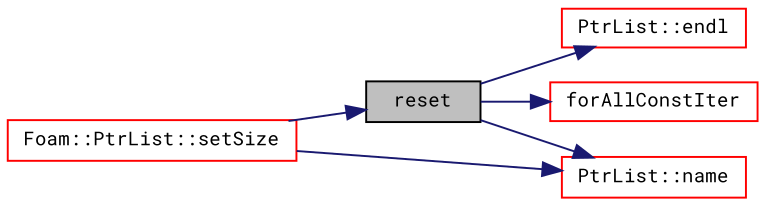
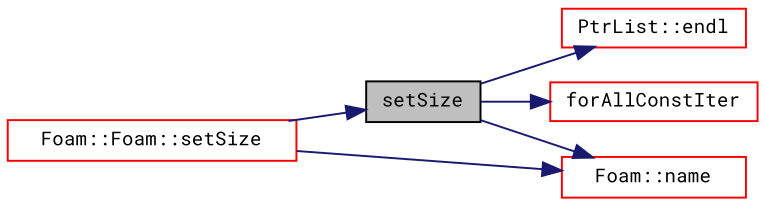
(423, 102) -> (423, 102)
(152, 140) -> (152, 140)
(654, 177) -> (654, 177)
